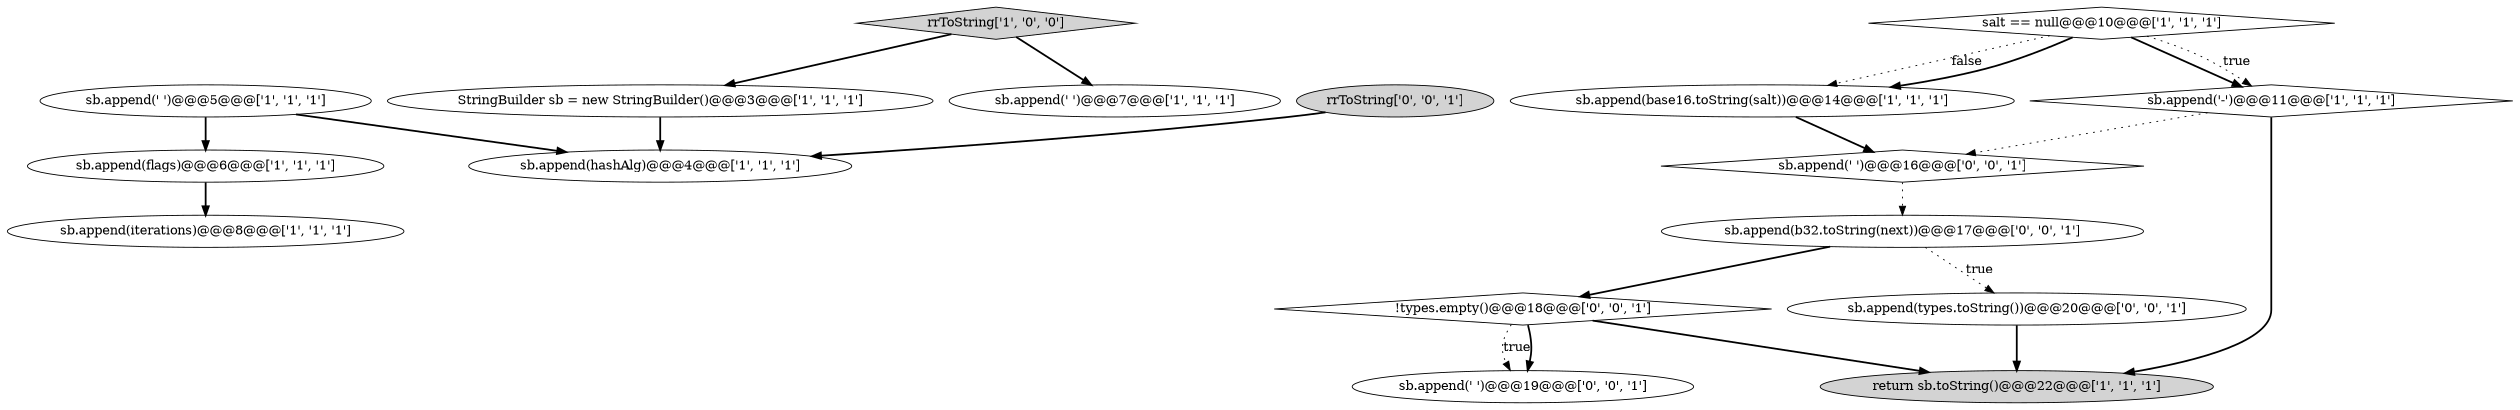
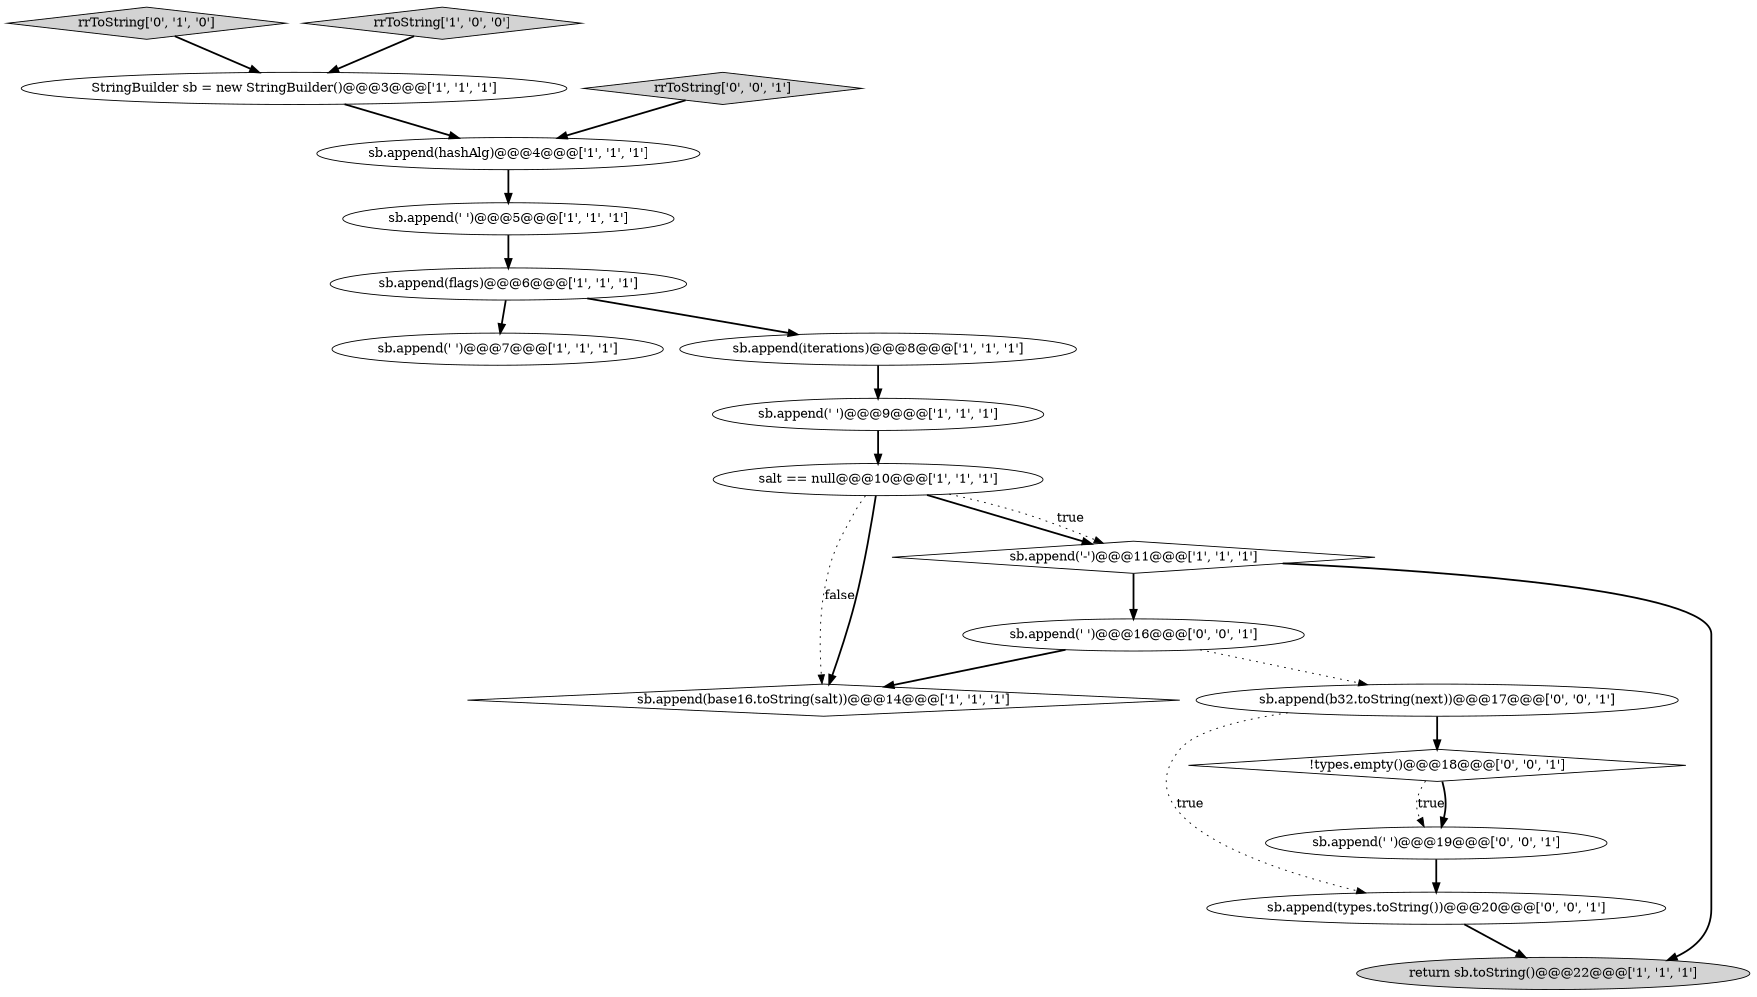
none -> (147, 23)
(2102, 23) -> (878, 480)
(1050, 59) -> (504, 312)
(1395, 101) -> (723, 88)
(1762, 101) -> (824, 700)
(427, 133) -> (508, 182)
(1830, 133) -> (980, 667)
(2091, 133) -> (1134, 592)
(1902, 166) -> (1134, 635)
(1756, 346) -> none
none -> (878, 414)
none -> (1436, 871)
